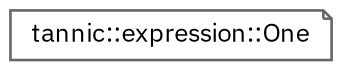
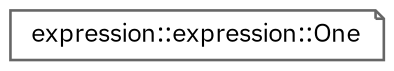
(171, 35) -> (197, 35)
